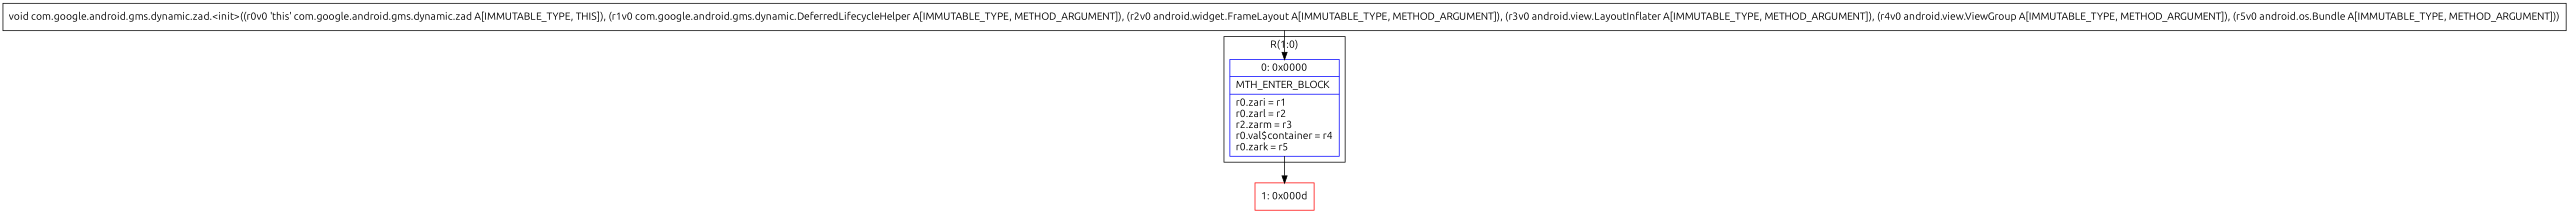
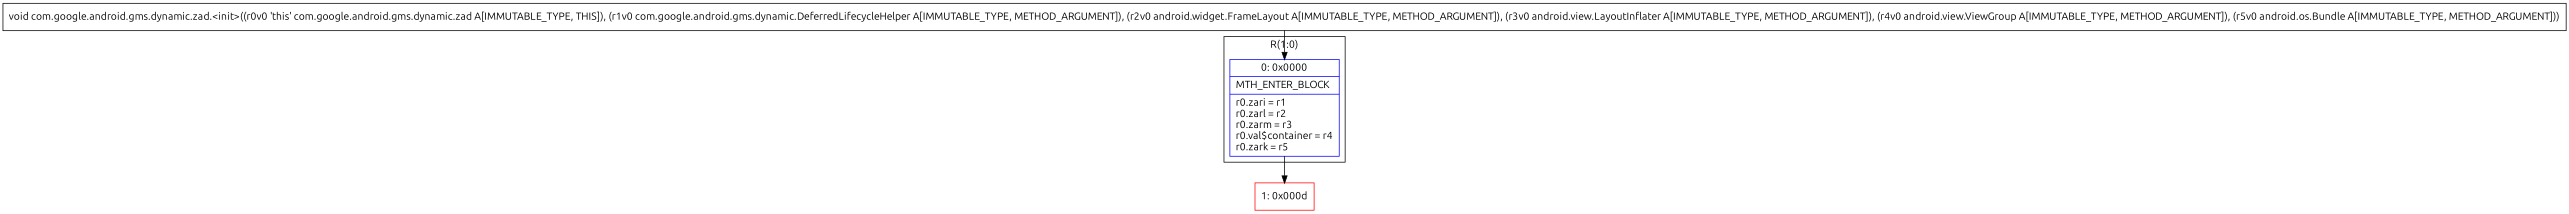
(1264, 125) -> (1264, 125)
